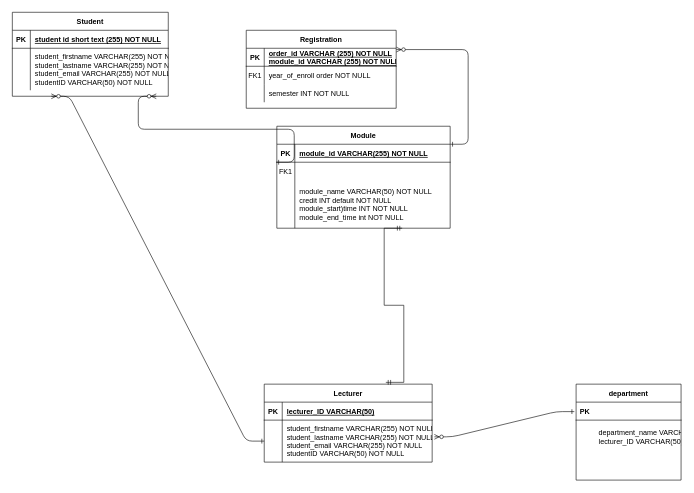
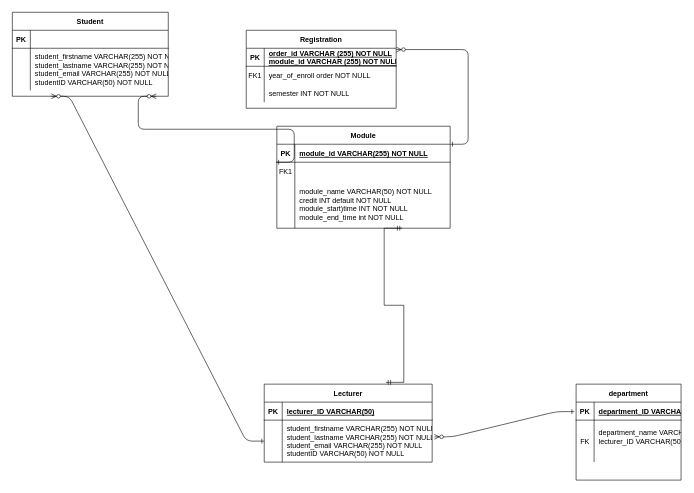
(99, 39) -> none
none -> (638, 411)
none -> (585, 441)
